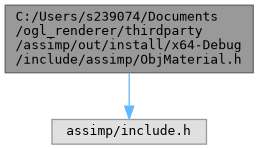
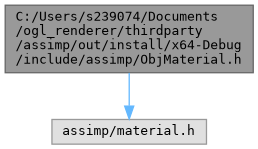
(129, 132) -> (129, 132)
